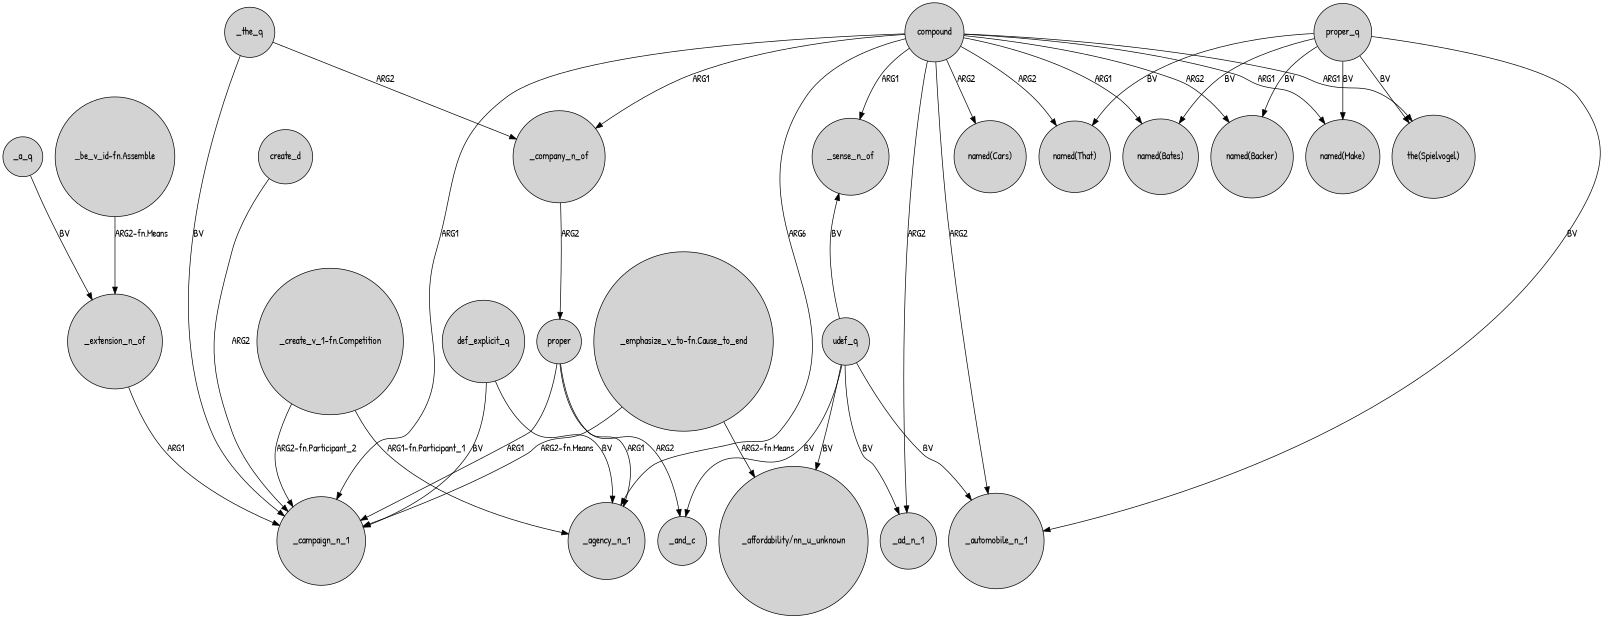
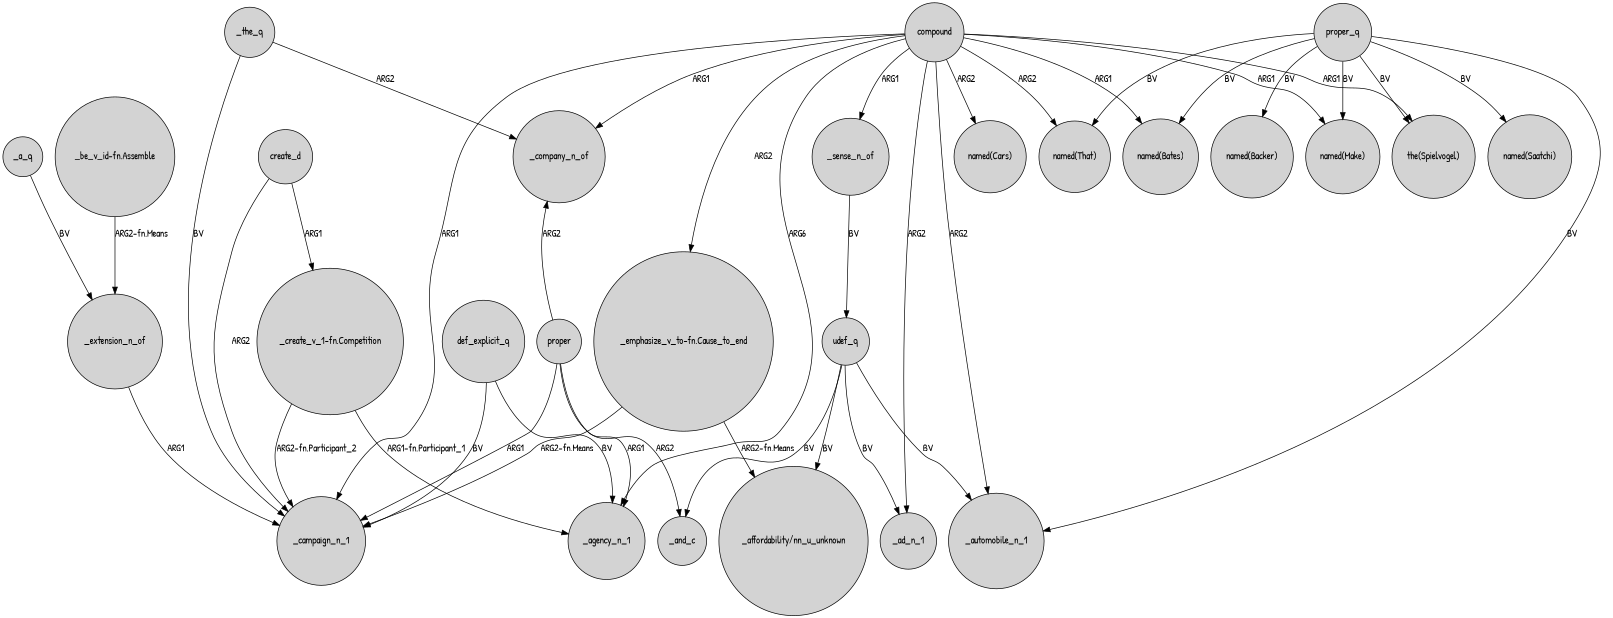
(1102, 58) -> (757, 97)
none -> (1530, 157)
none -> (302, 223)
(561, 258) -> (543, 264)
(830, 259) -> (848, 253)
